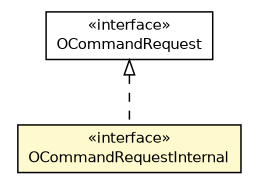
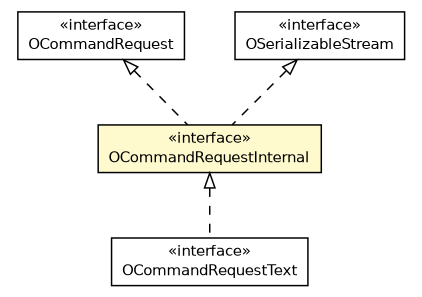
none -> (320, 36)
none -> (210, 262)
